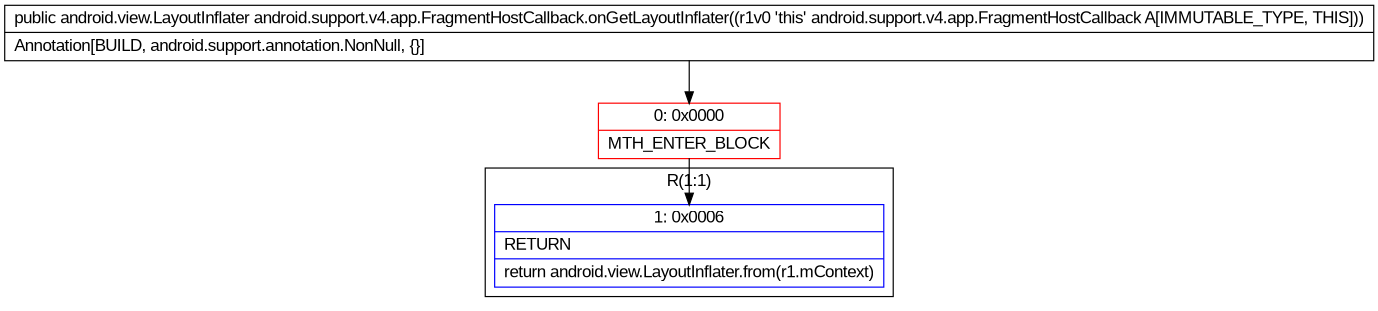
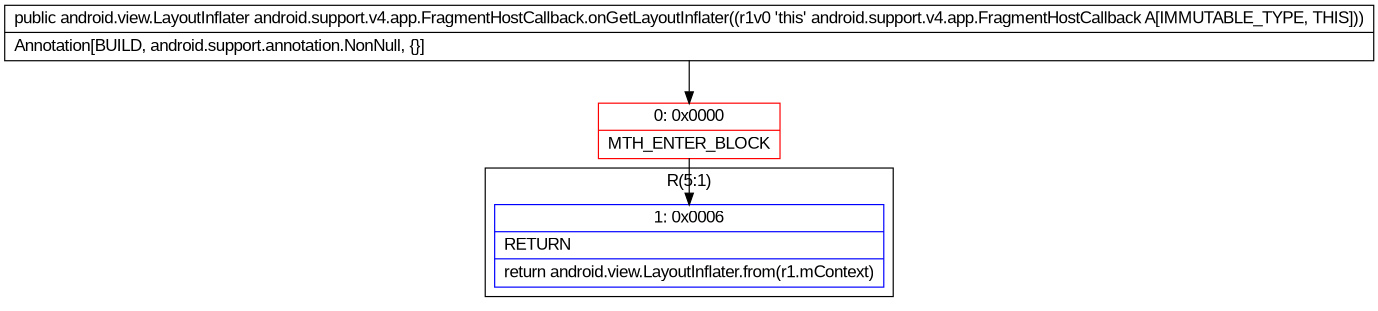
(689, 182) -> (689, 182)
